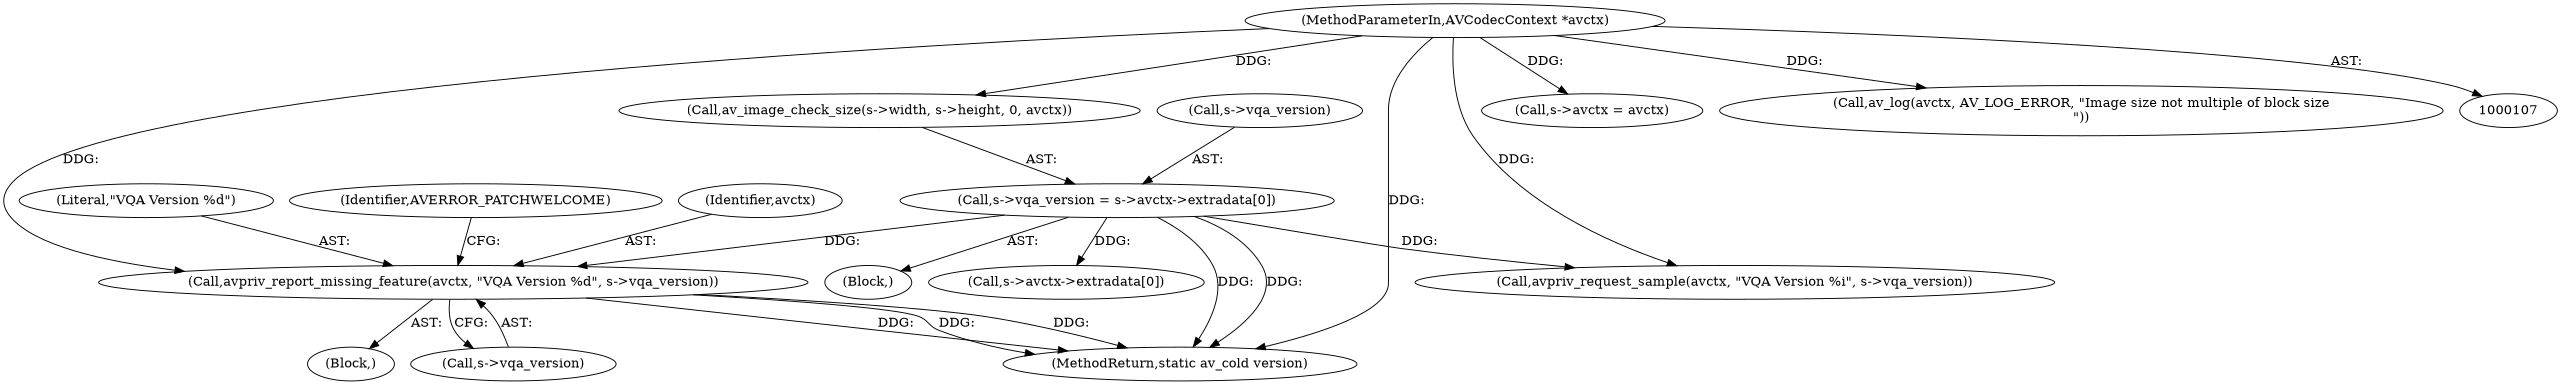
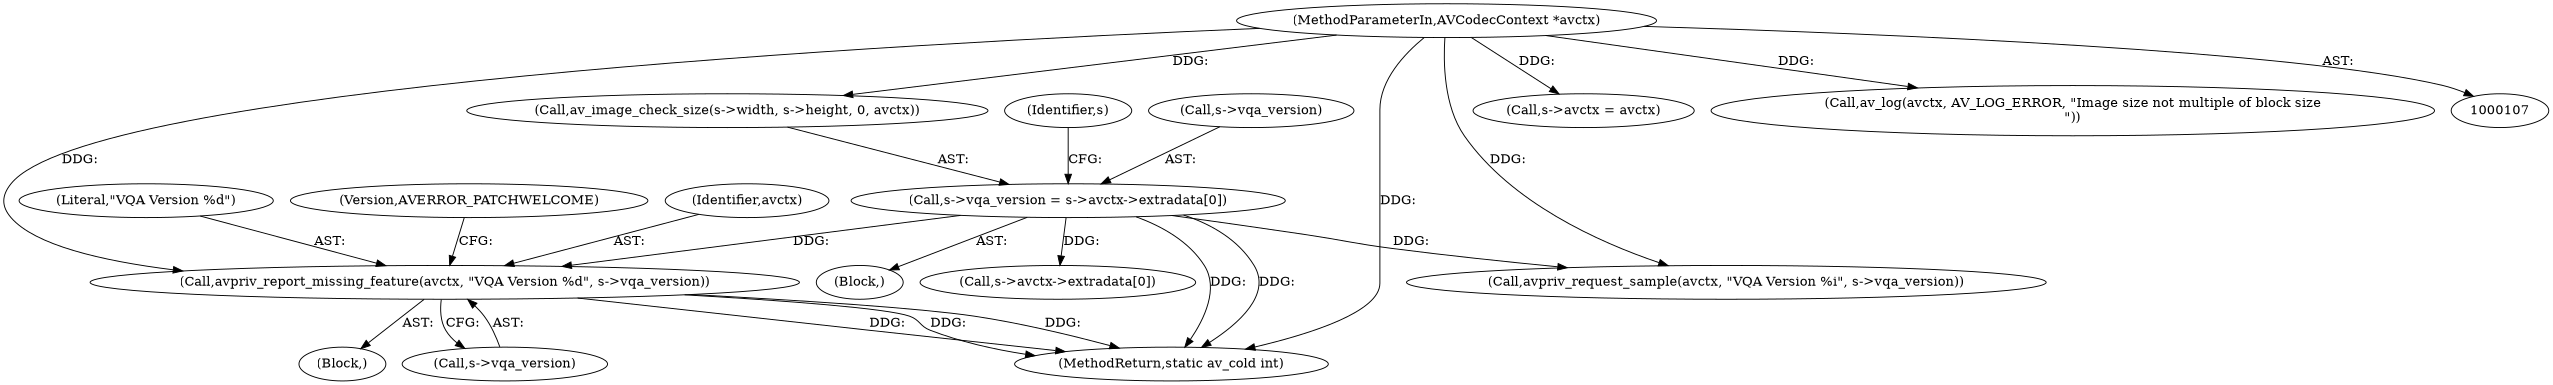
none -> (1068, 111)
(476, 201) -> (469, 201)
(1180, 364) -> (1171, 364)
